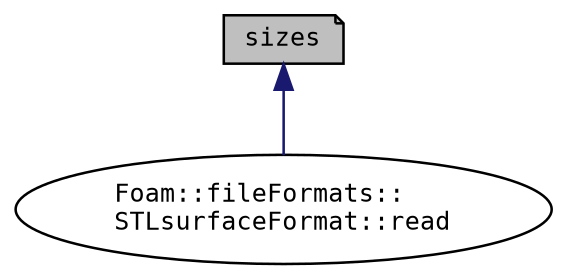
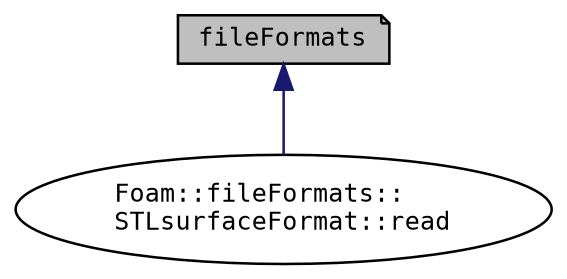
(284, 39) -> (284, 39)
